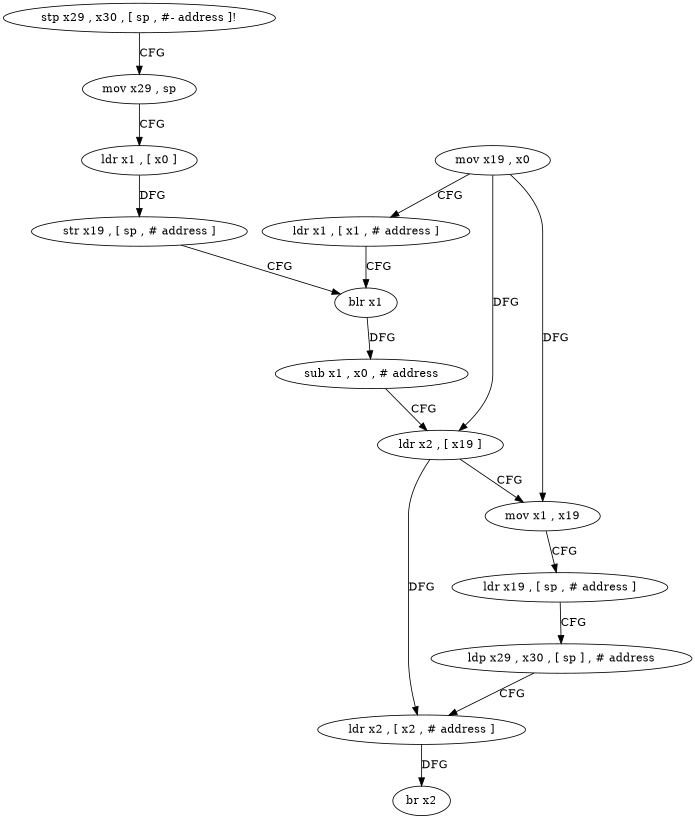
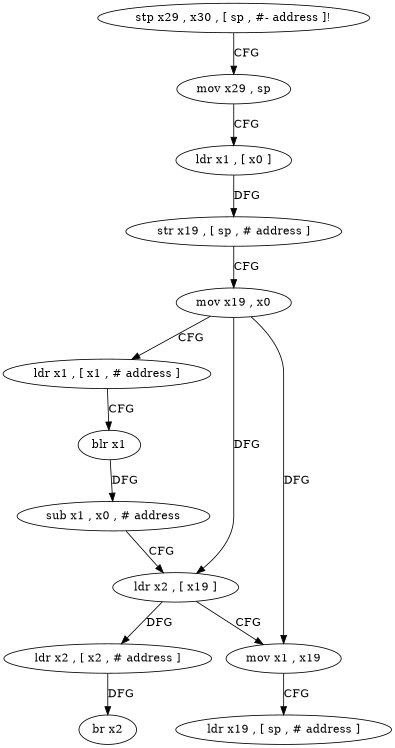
(257, 268) -> (234, 263)
(562, 659) -> none
